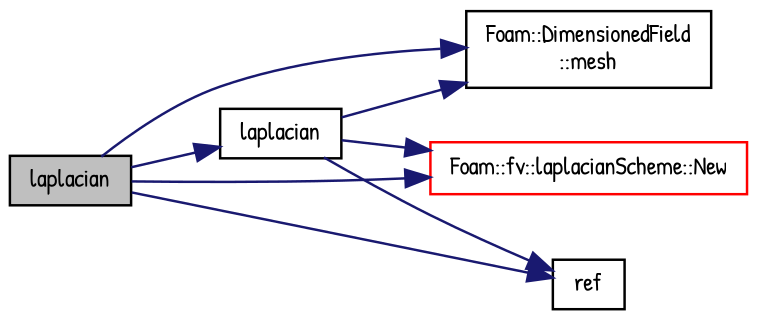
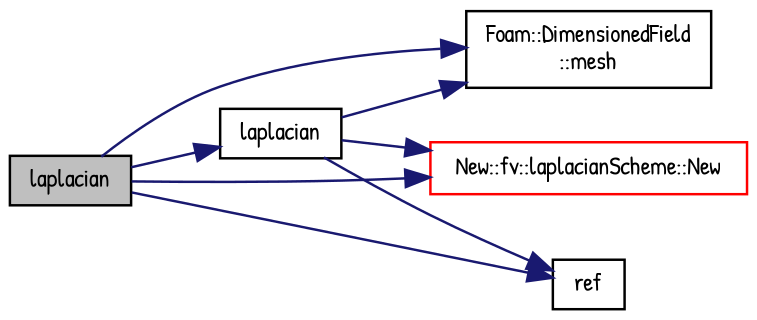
(589, 168) -> (589, 168)
